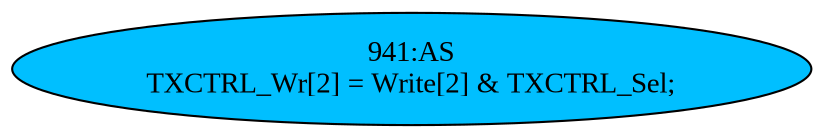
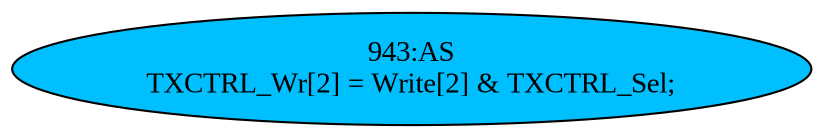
(412, 69) -> (412, 69)
